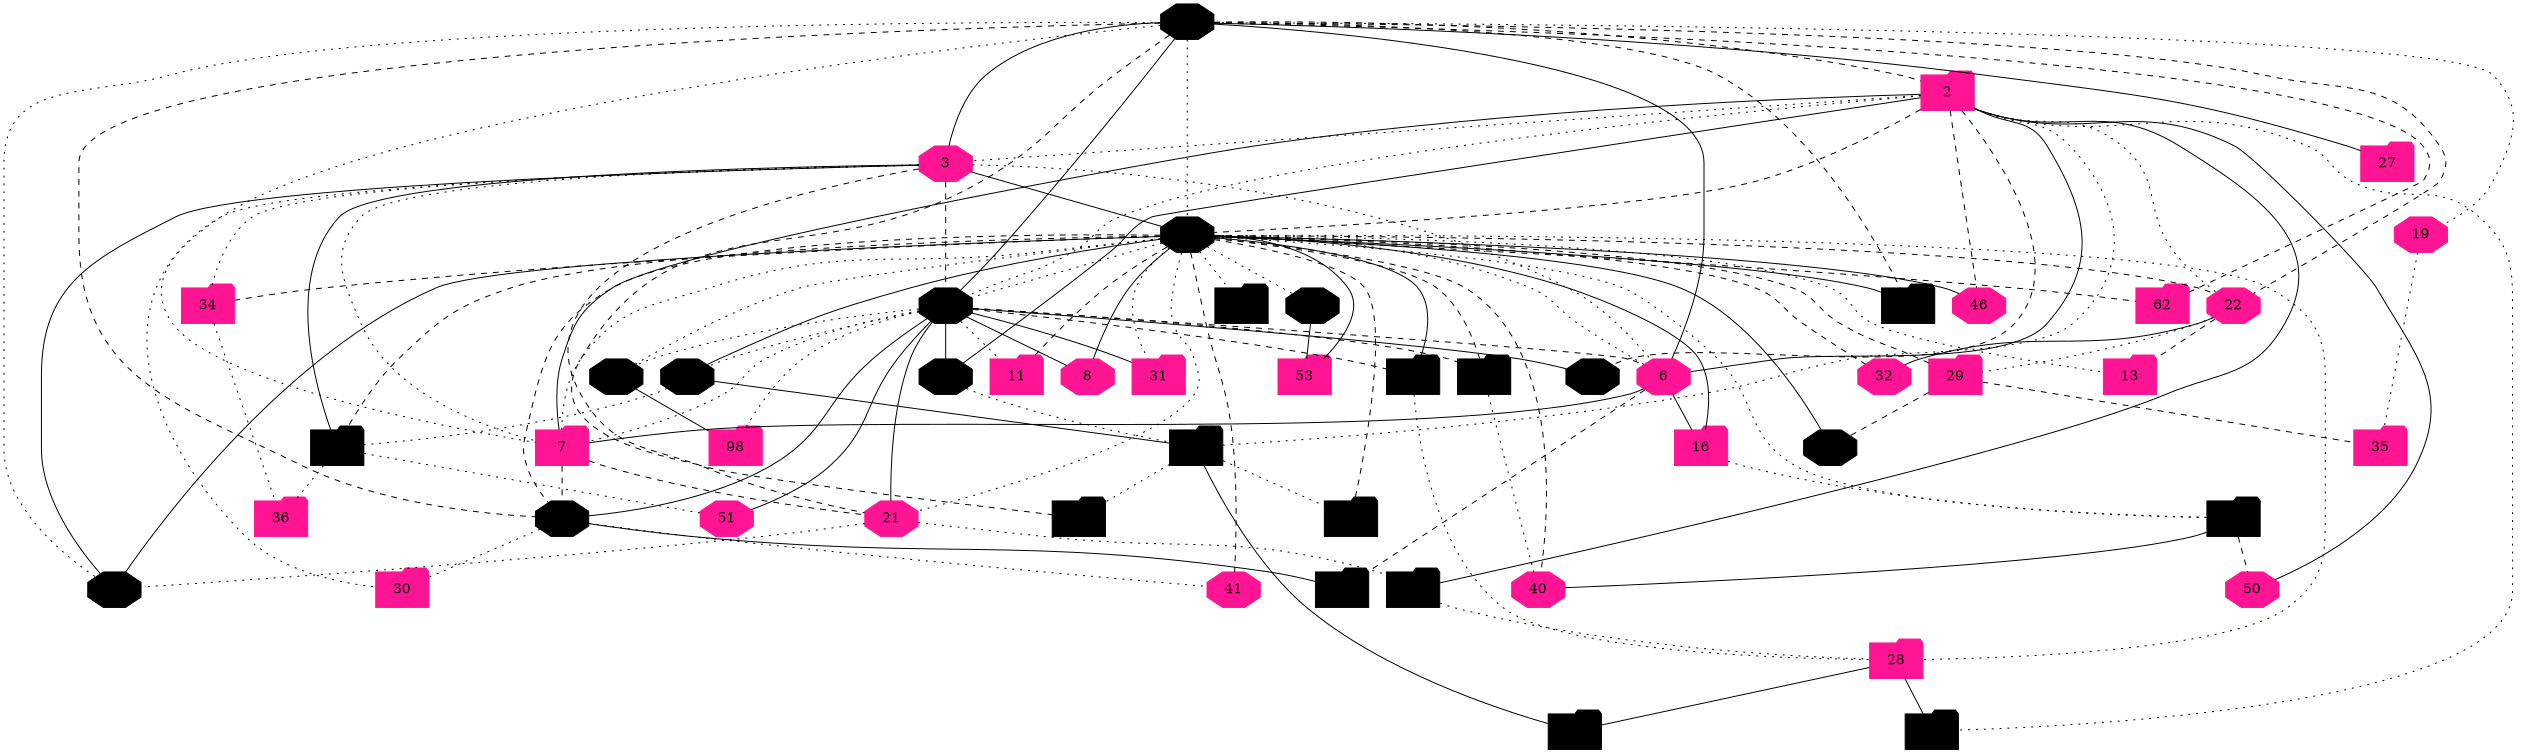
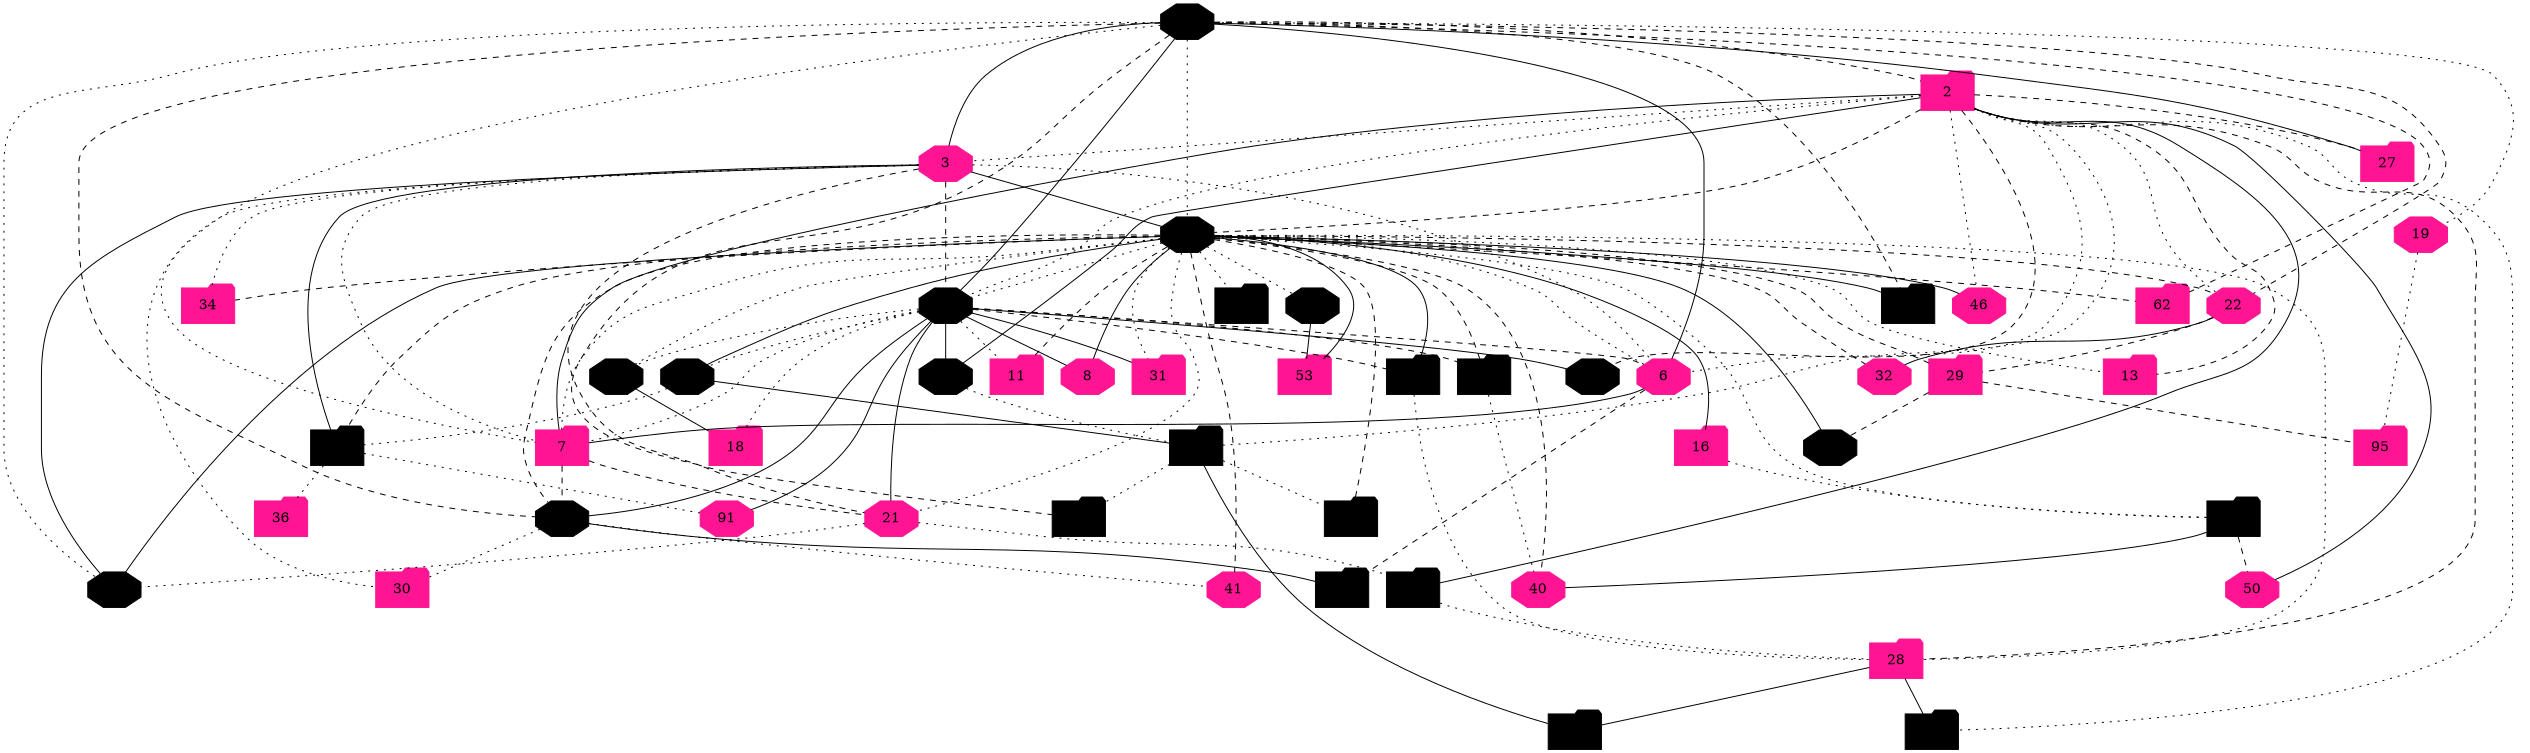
none -> (2169, 112)
(1963, 199) -> (1963, 199)
(2038, 330) -> (2038, 330)
(2185, 339) -> (2201, 214)
(2099, 350) -> (2099, 350)
none -> (2475, 408)
(245, 412) -> none
(1682, 412) -> none
(736, 448) -> (736, 448)
(2380, 448) -> (2380, 448)
(727, 519) -> (727, 519)
